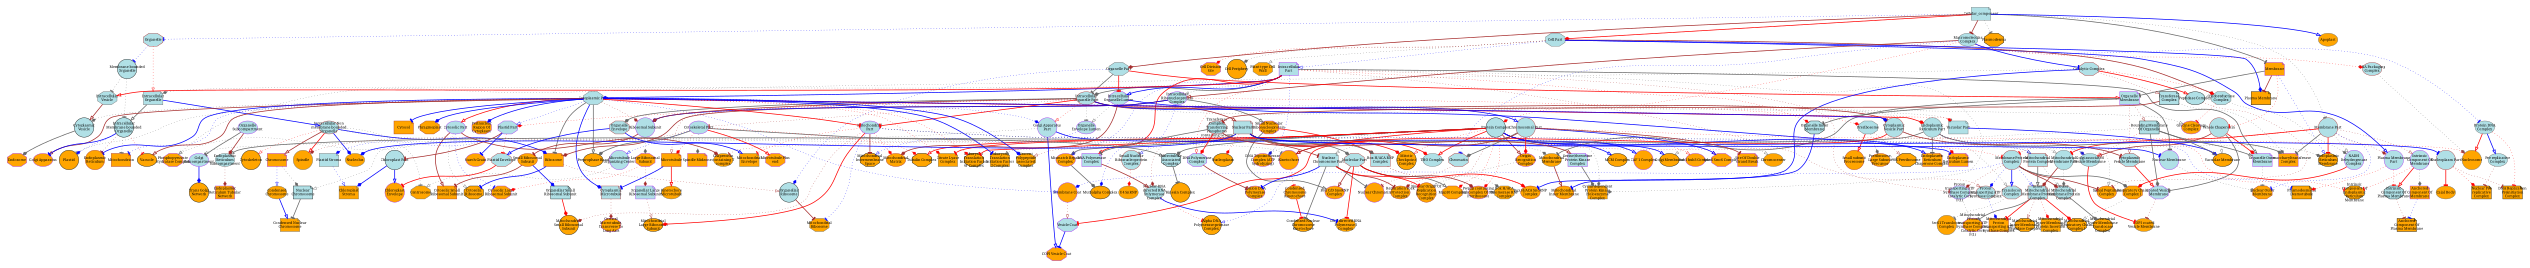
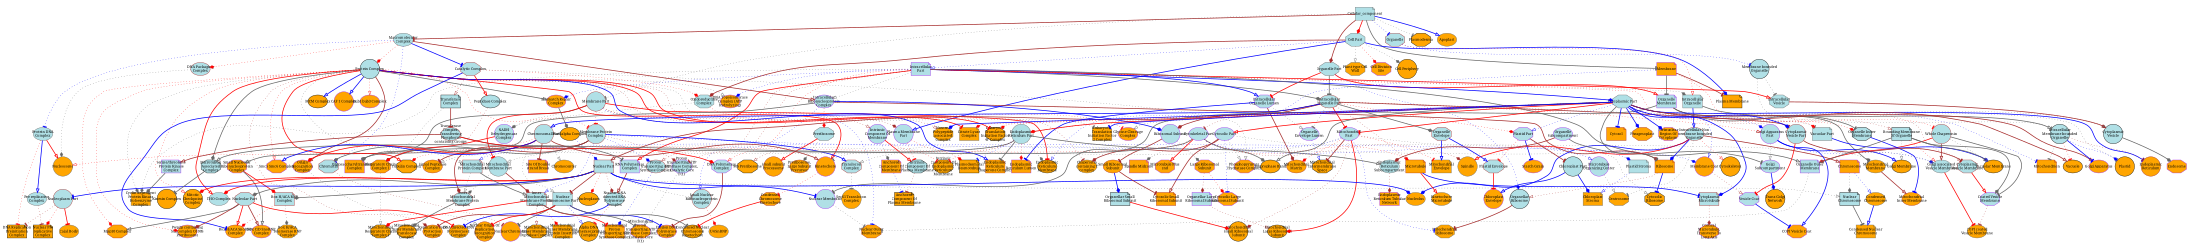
(618, 110) -> none
(1158, 138) -> (585, 148)
